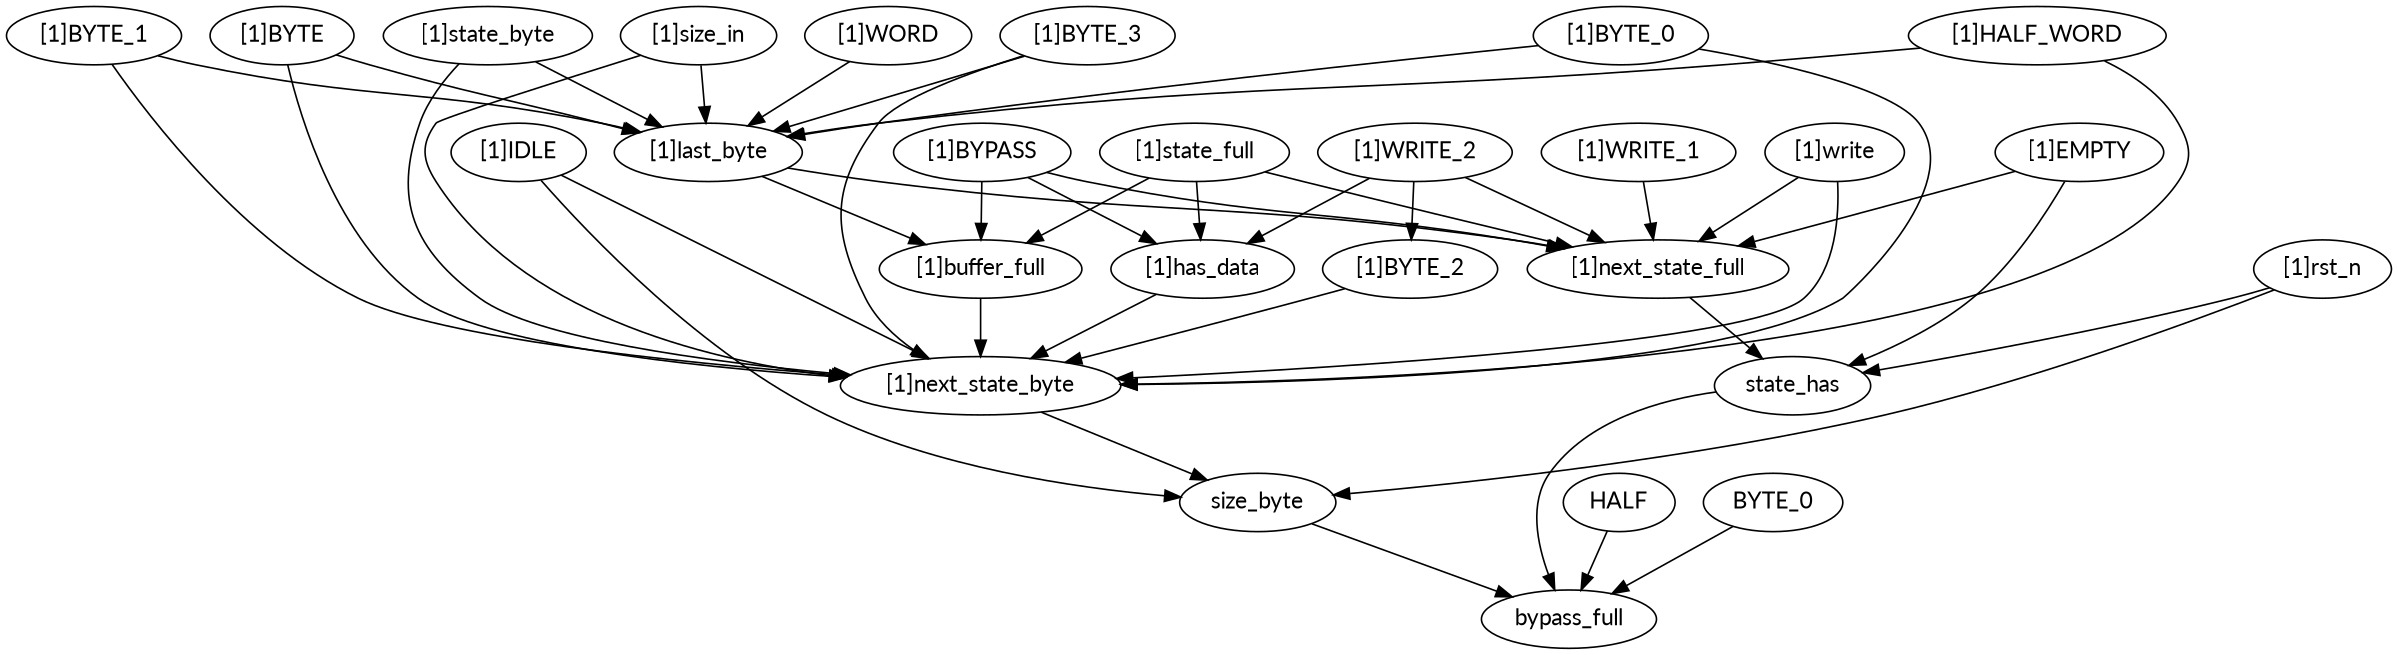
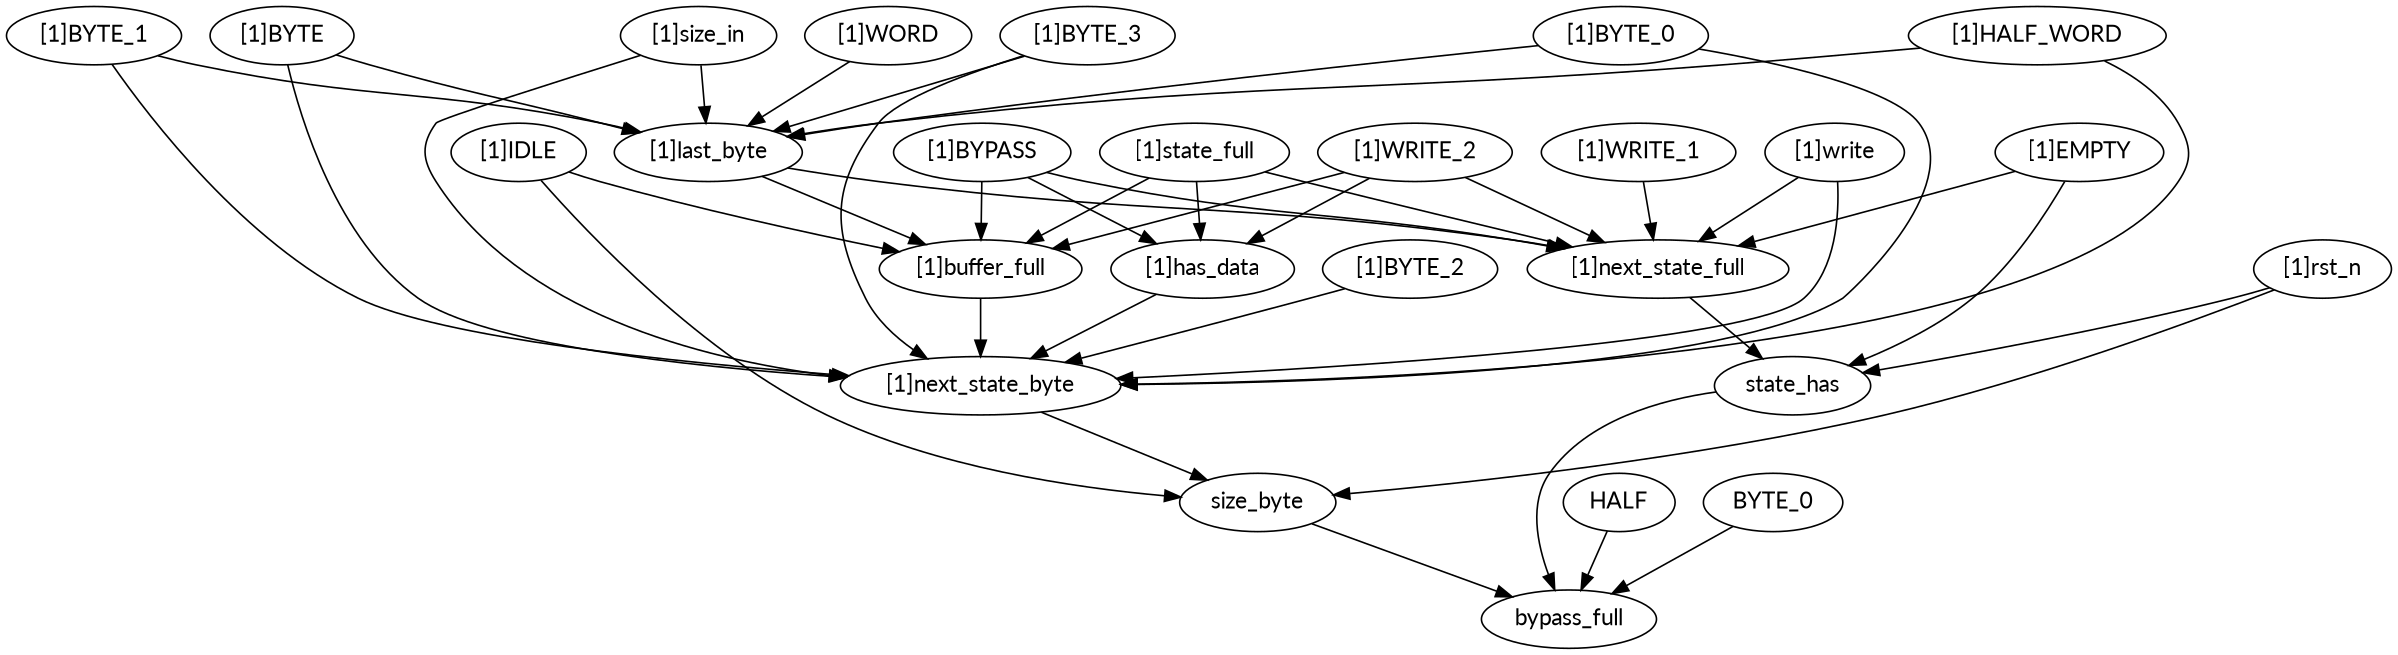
(488, 36) -> none
(1413, 198) -> (1248, 198)
(738, 263) -> (725, 214)
